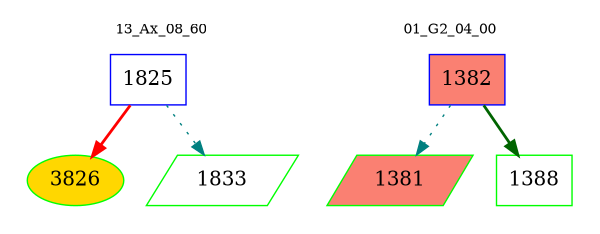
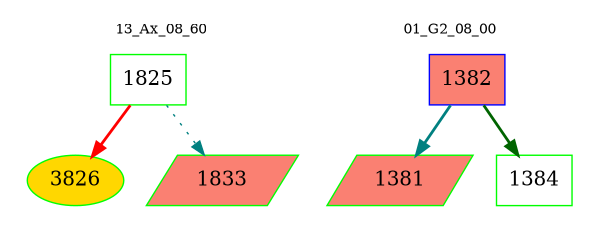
(450, 30) -> (450, 30)
(148, 80) -> (148, 80)
(437, 124) -> (437, 124)
(222, 180) -> (222, 180)
(534, 180) -> (534, 180)
